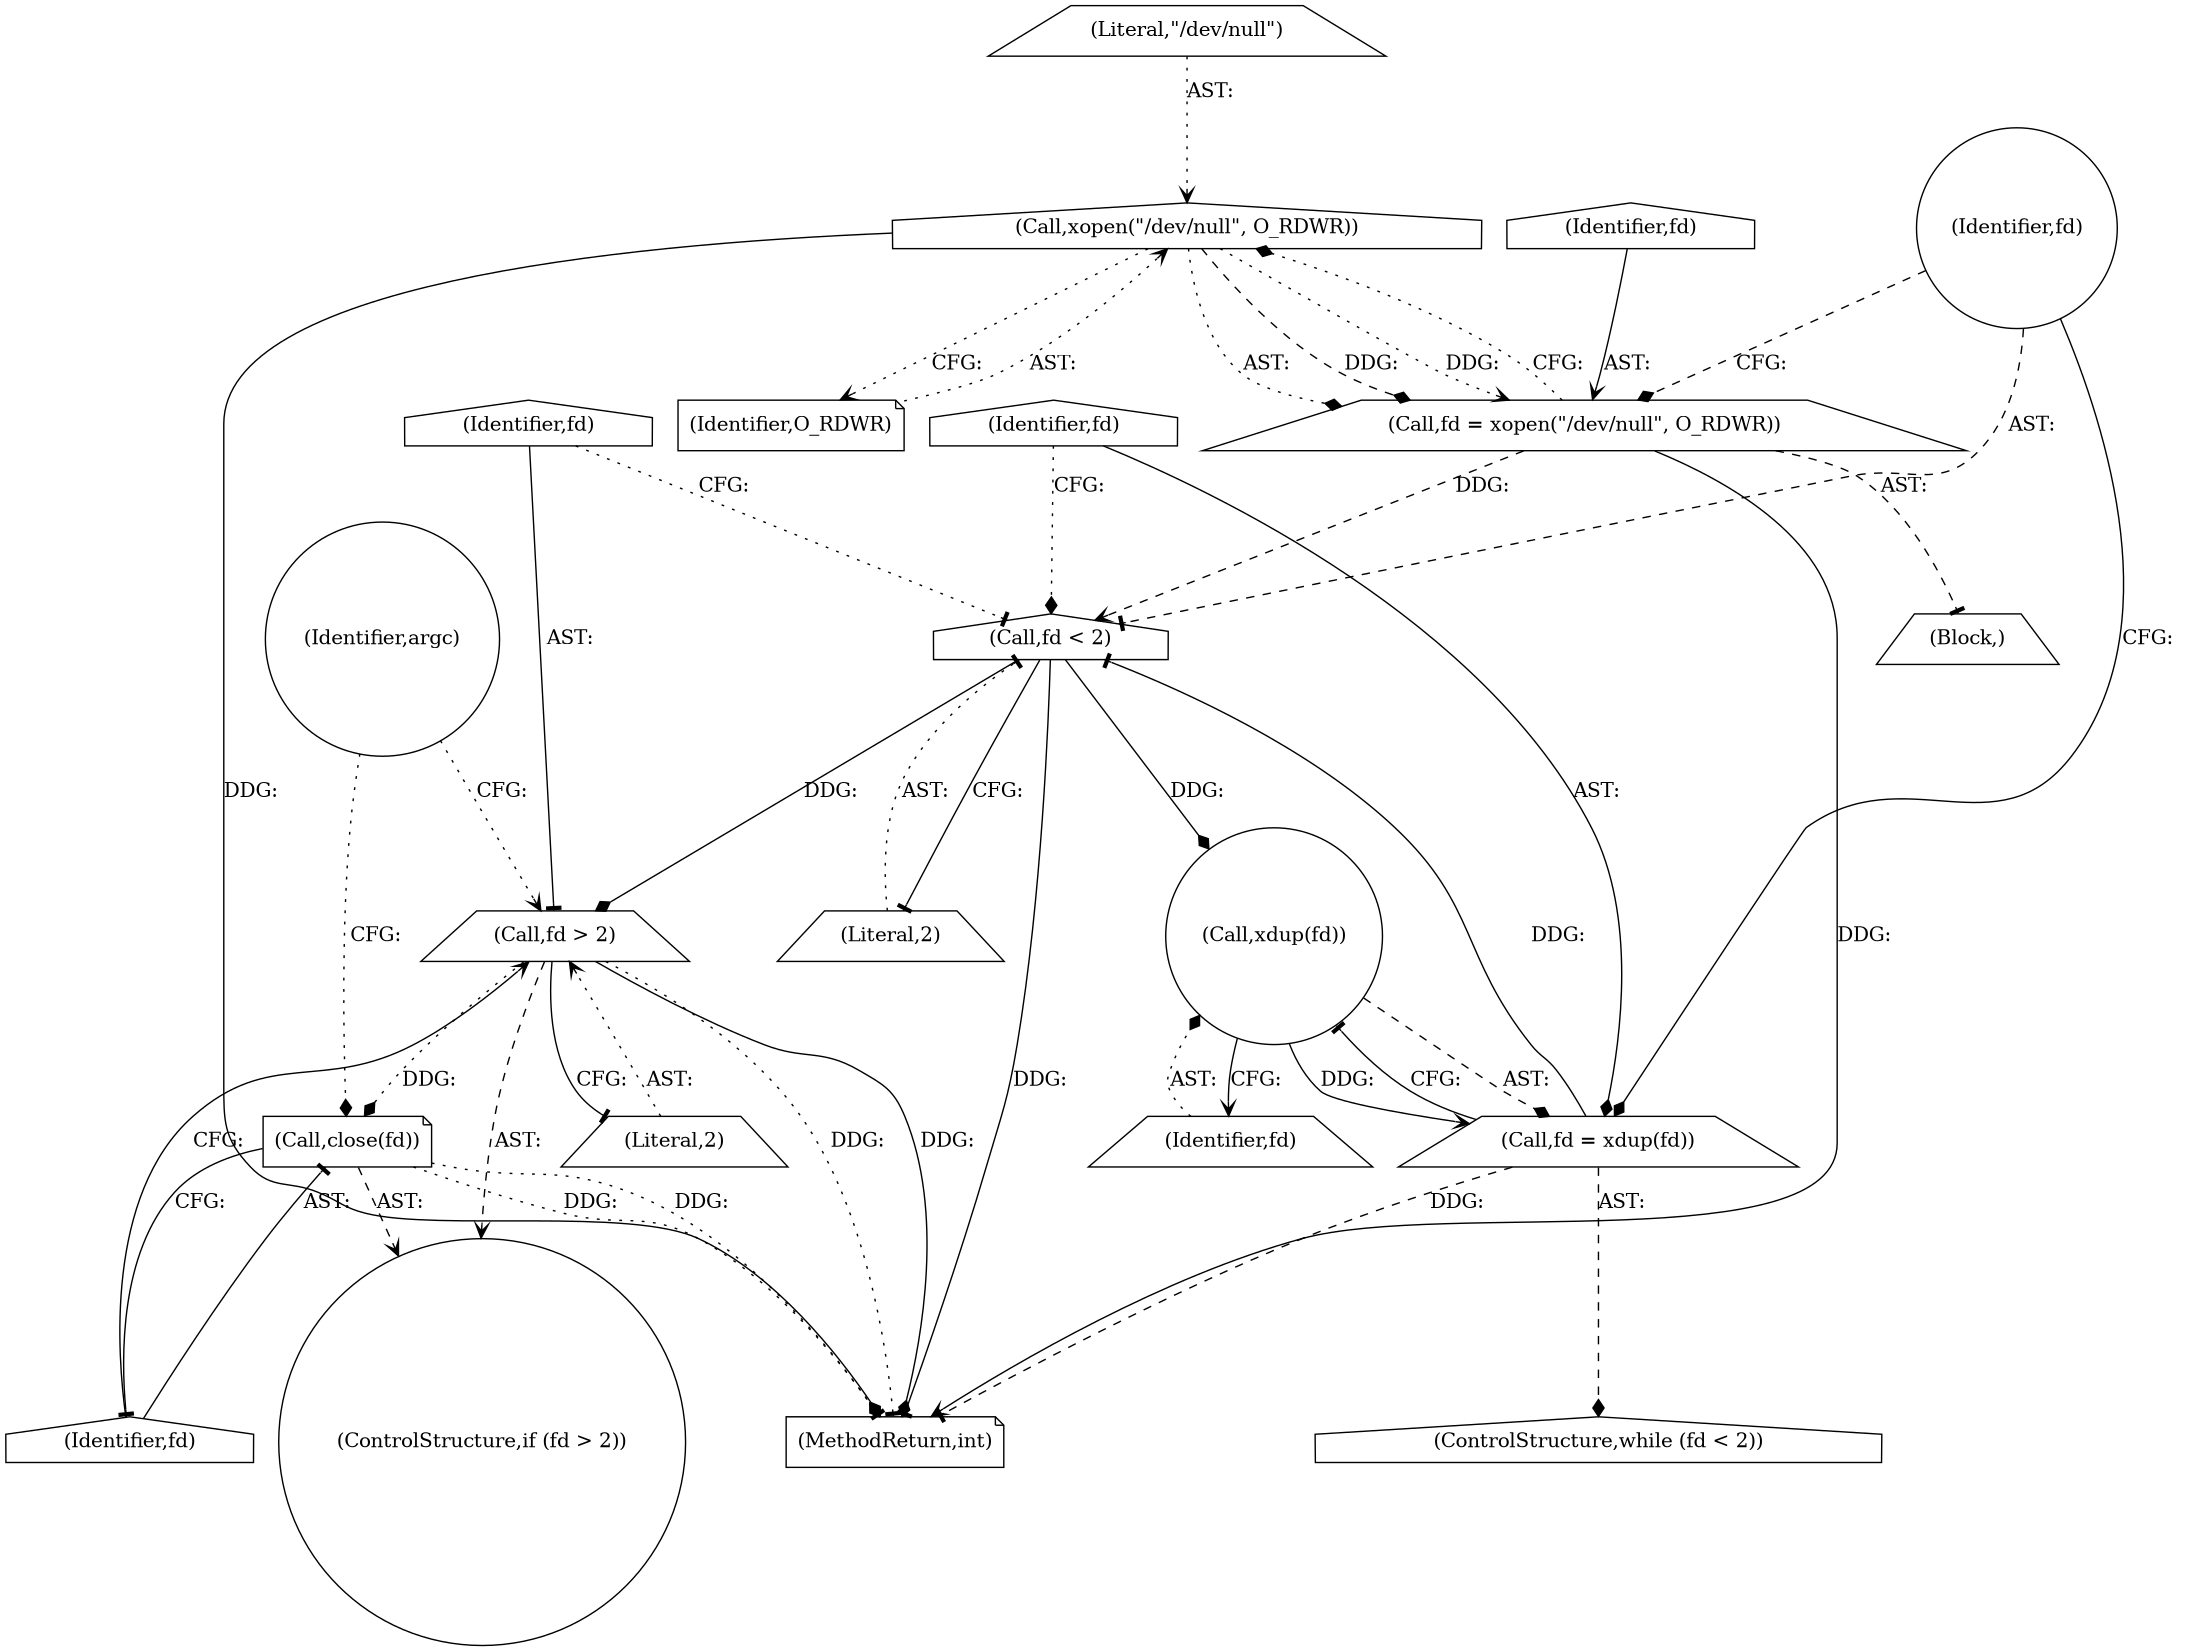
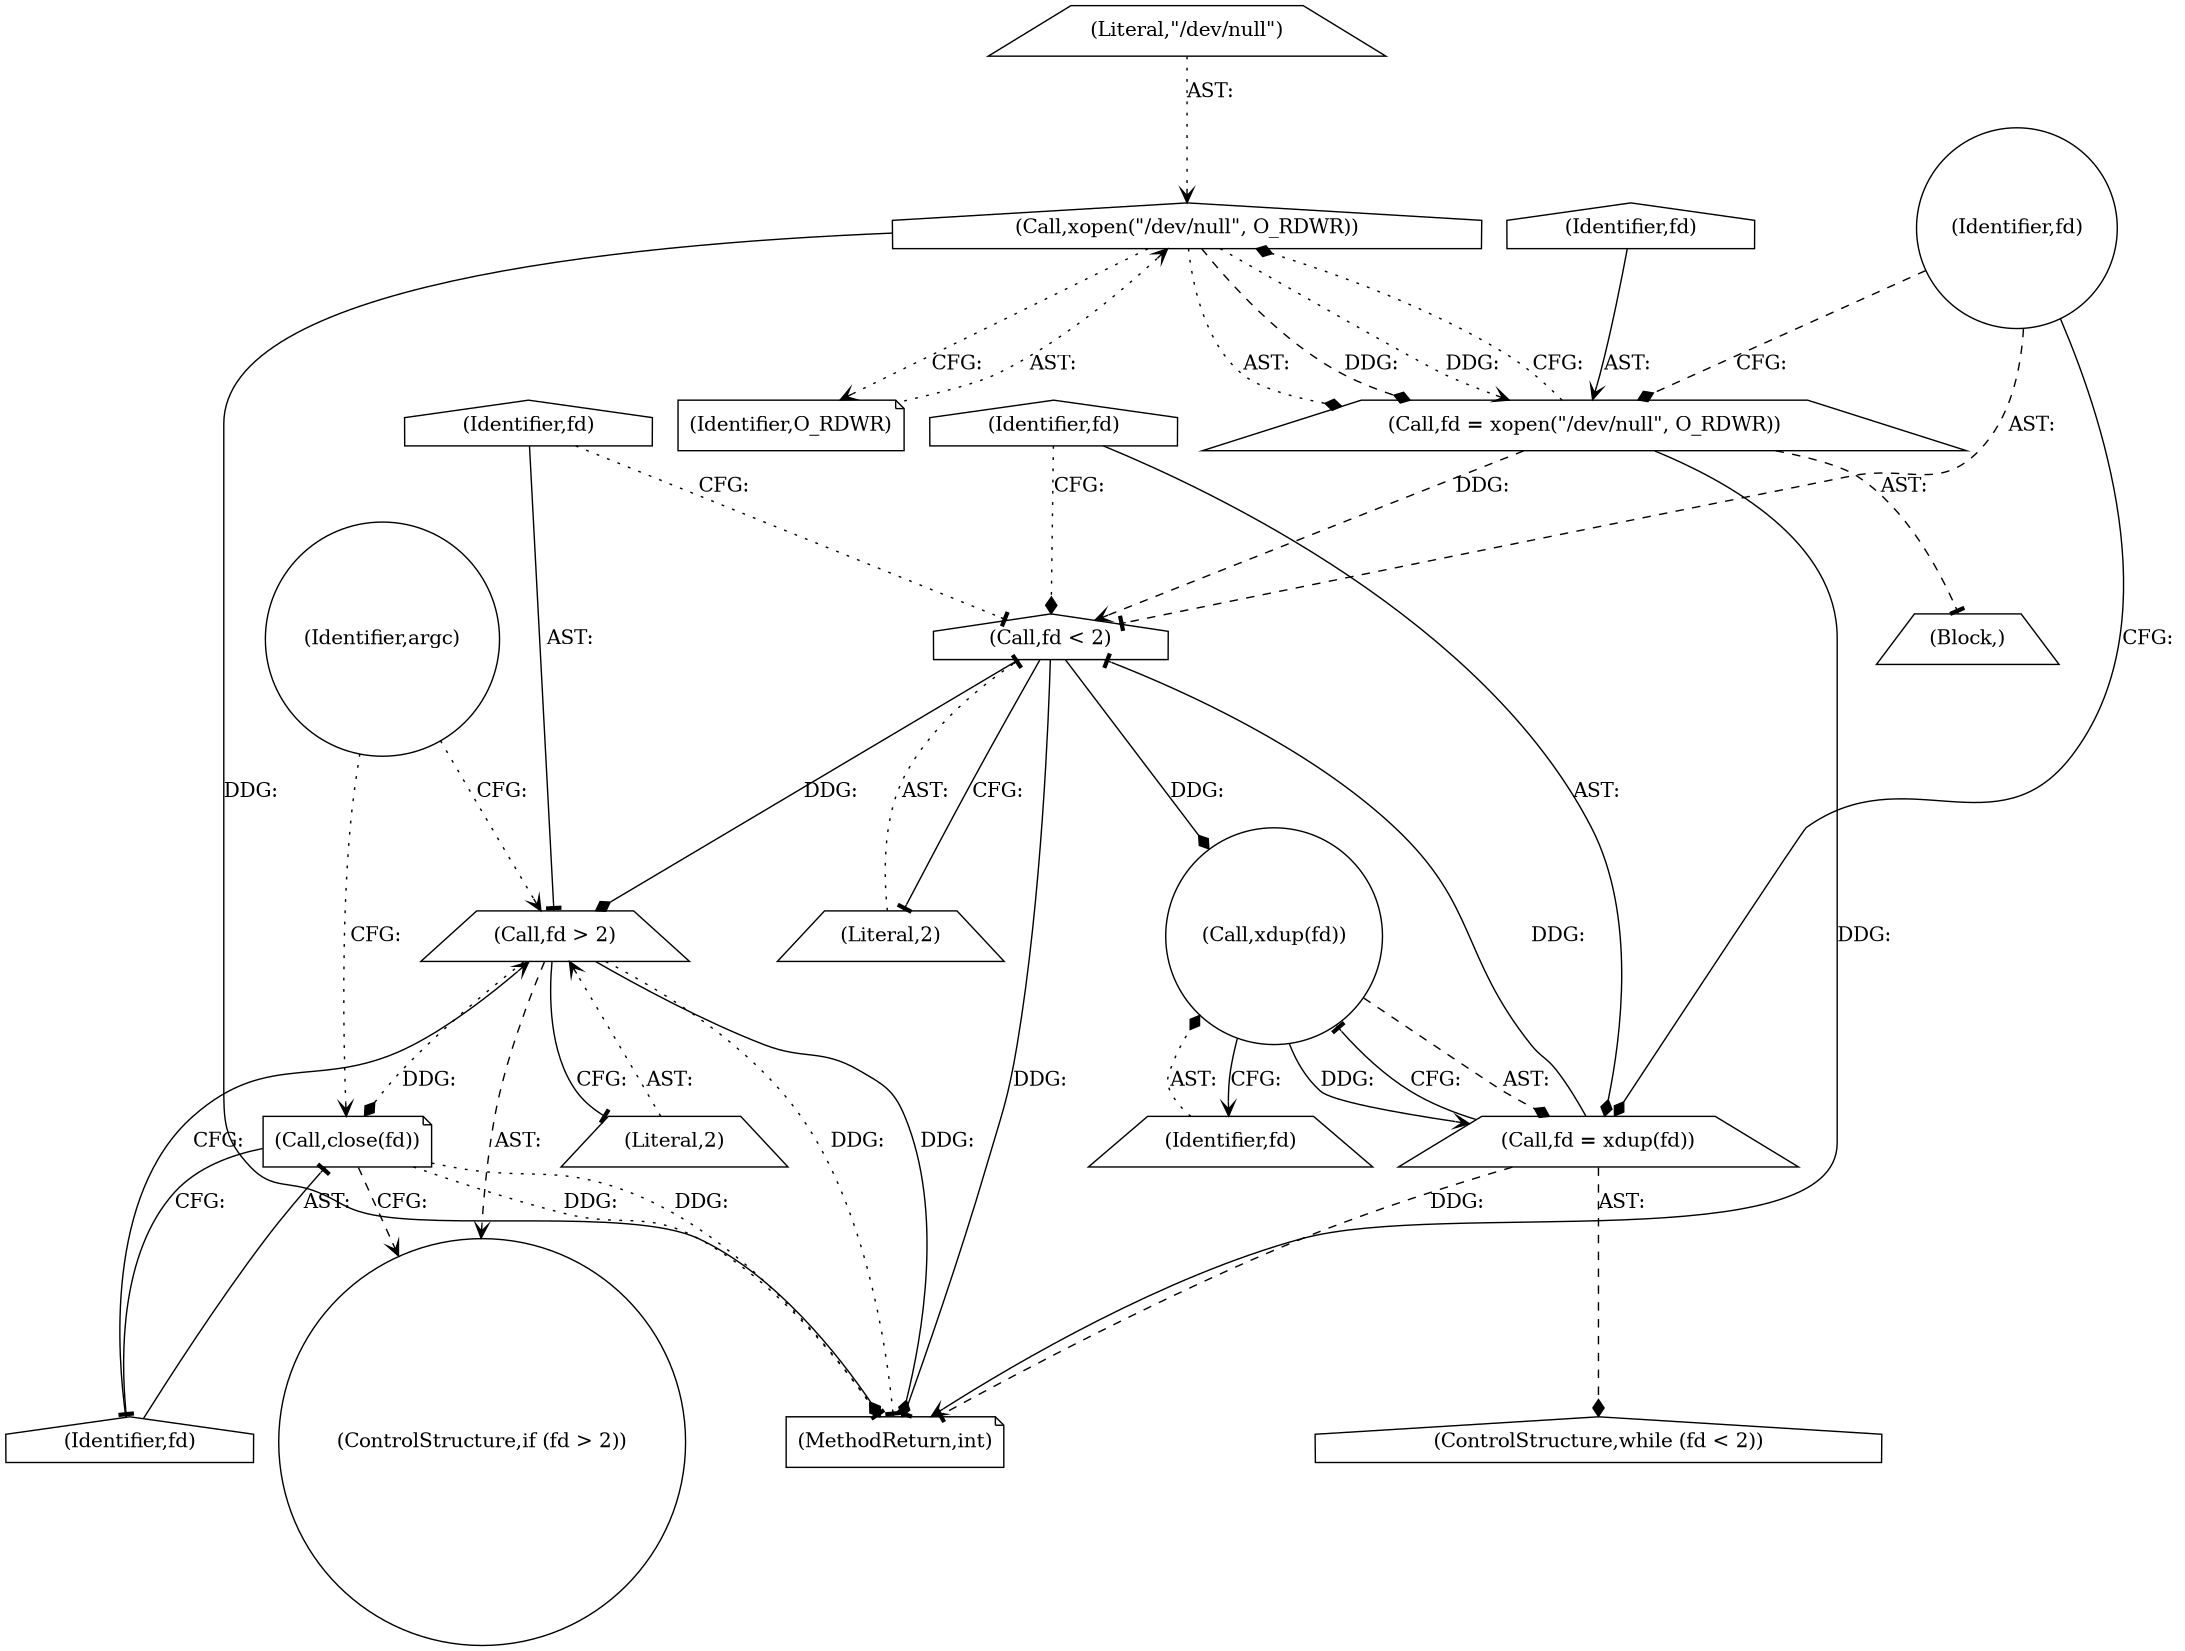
(345, 926) -> (345, 927)
(404, 1203) -> (406, 1203)
